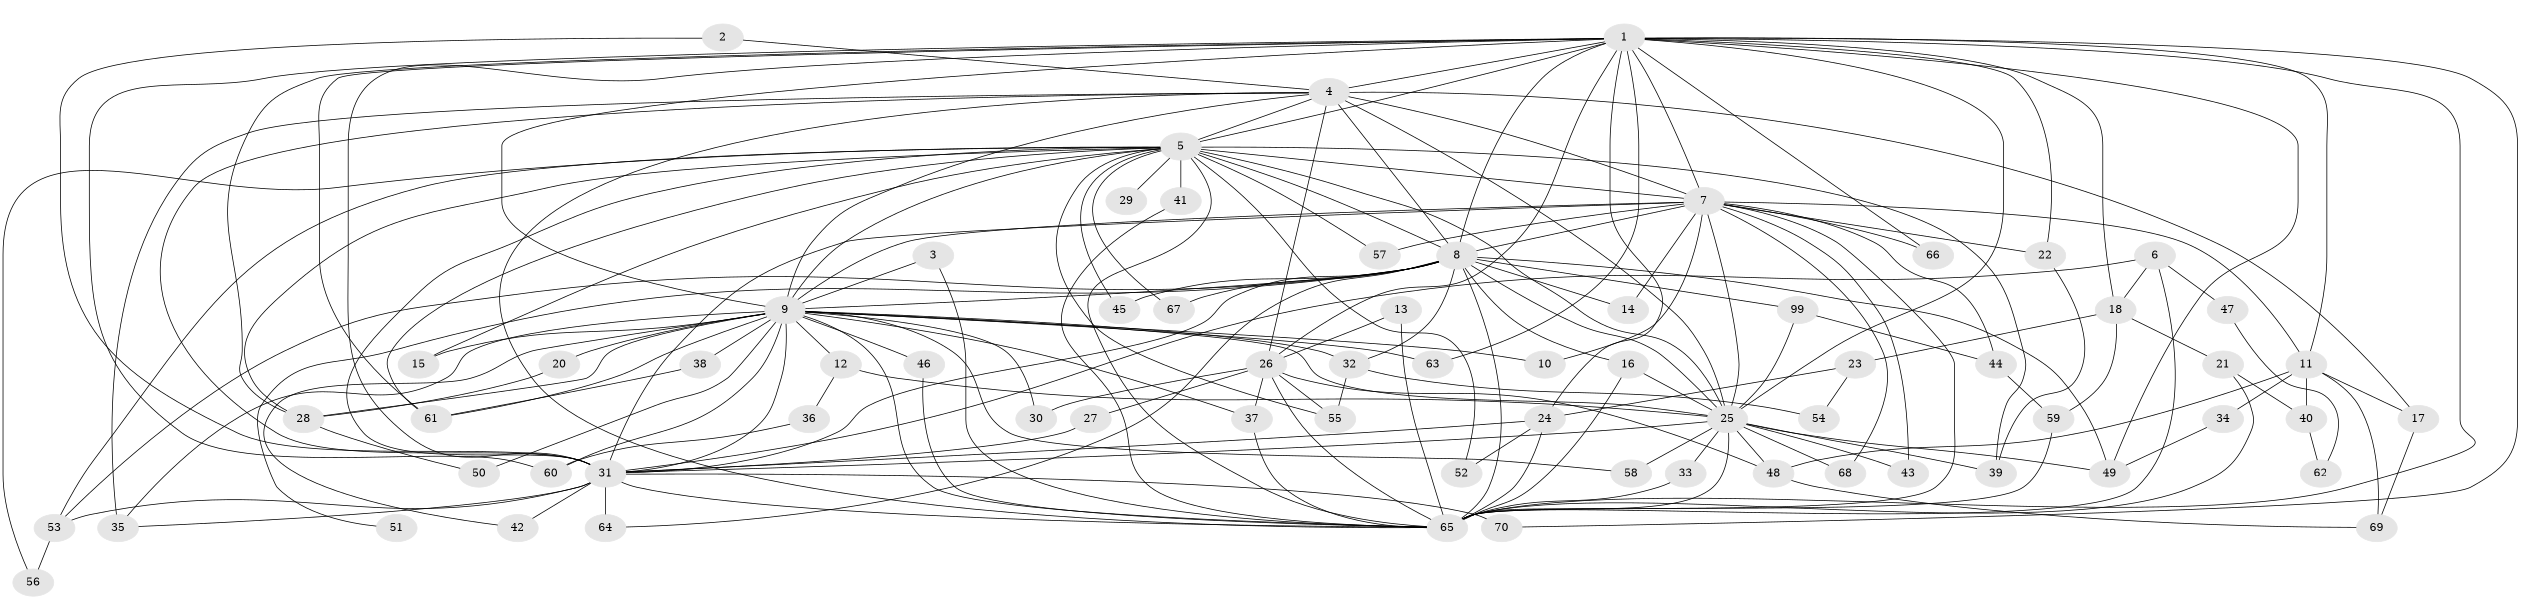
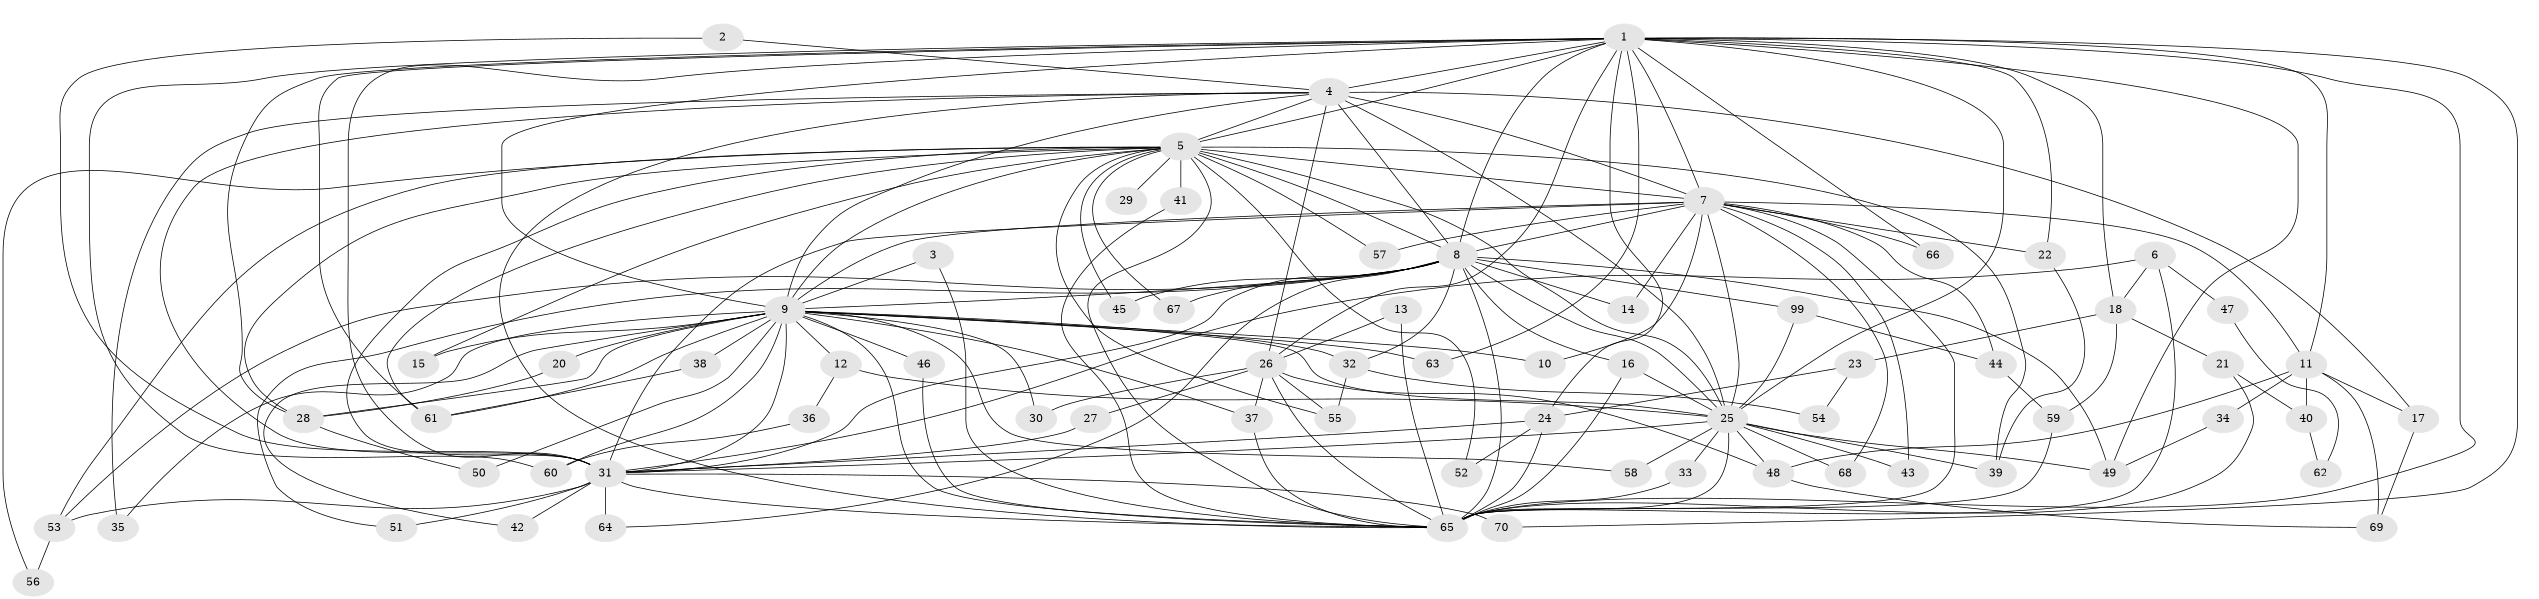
(365, 513) -> (504, 508)
